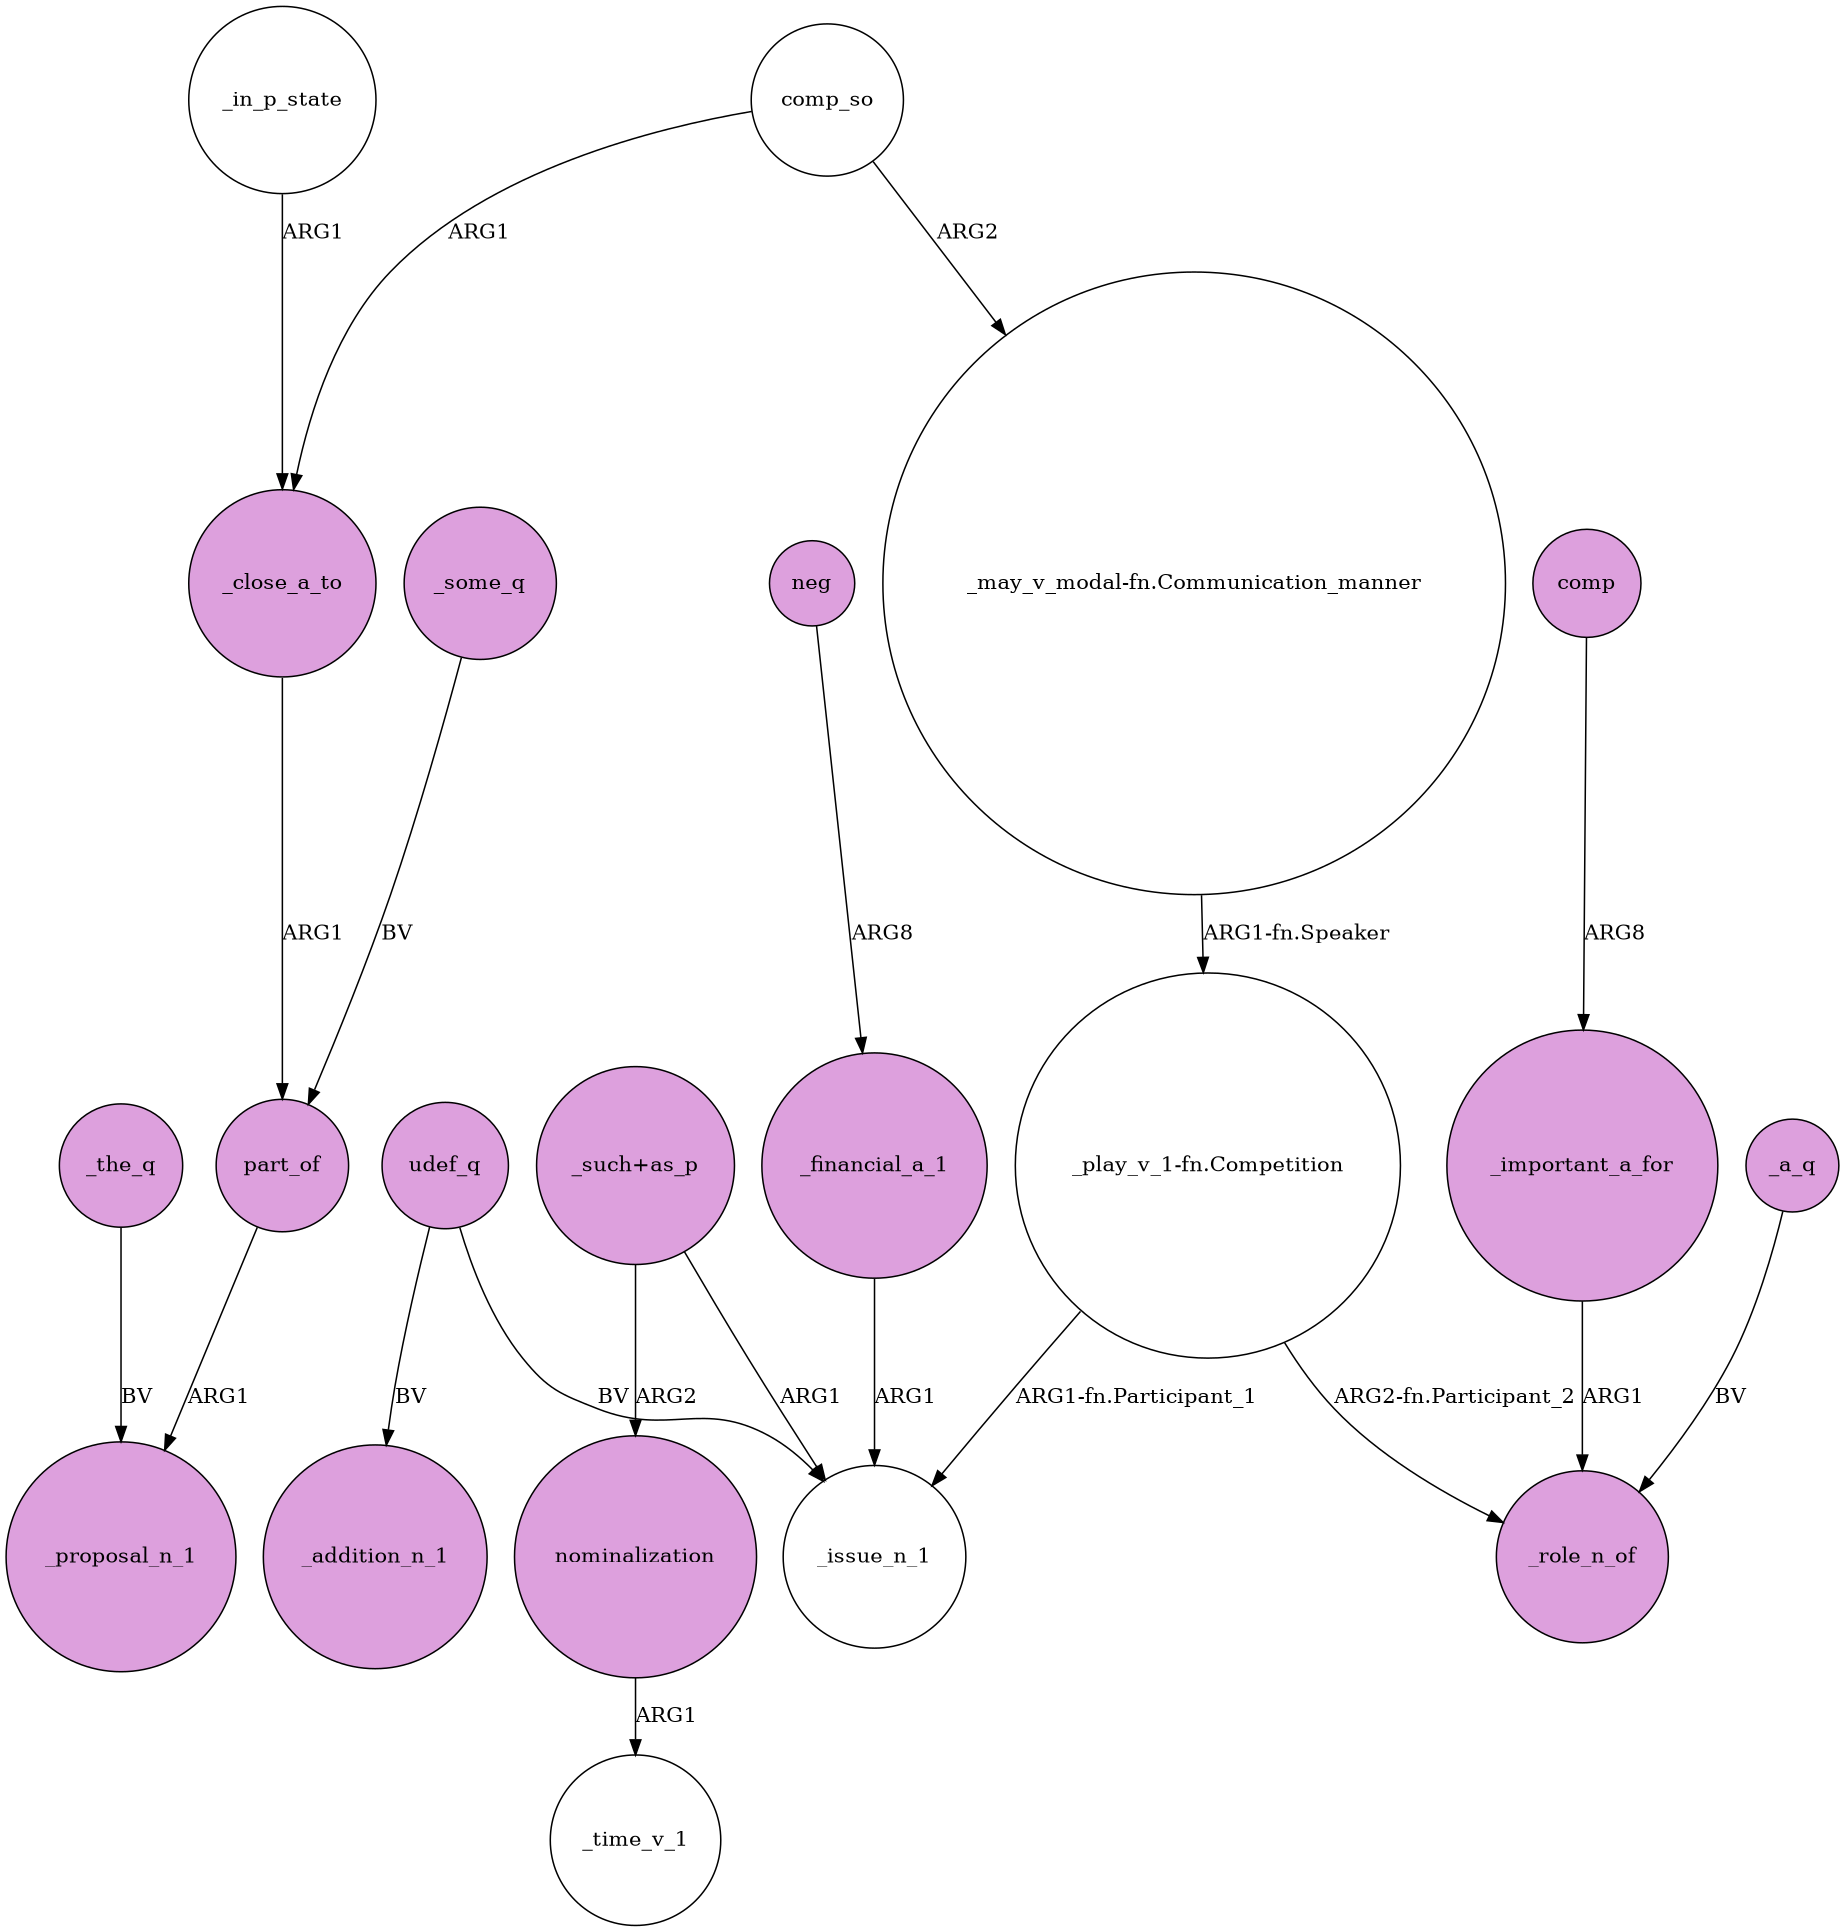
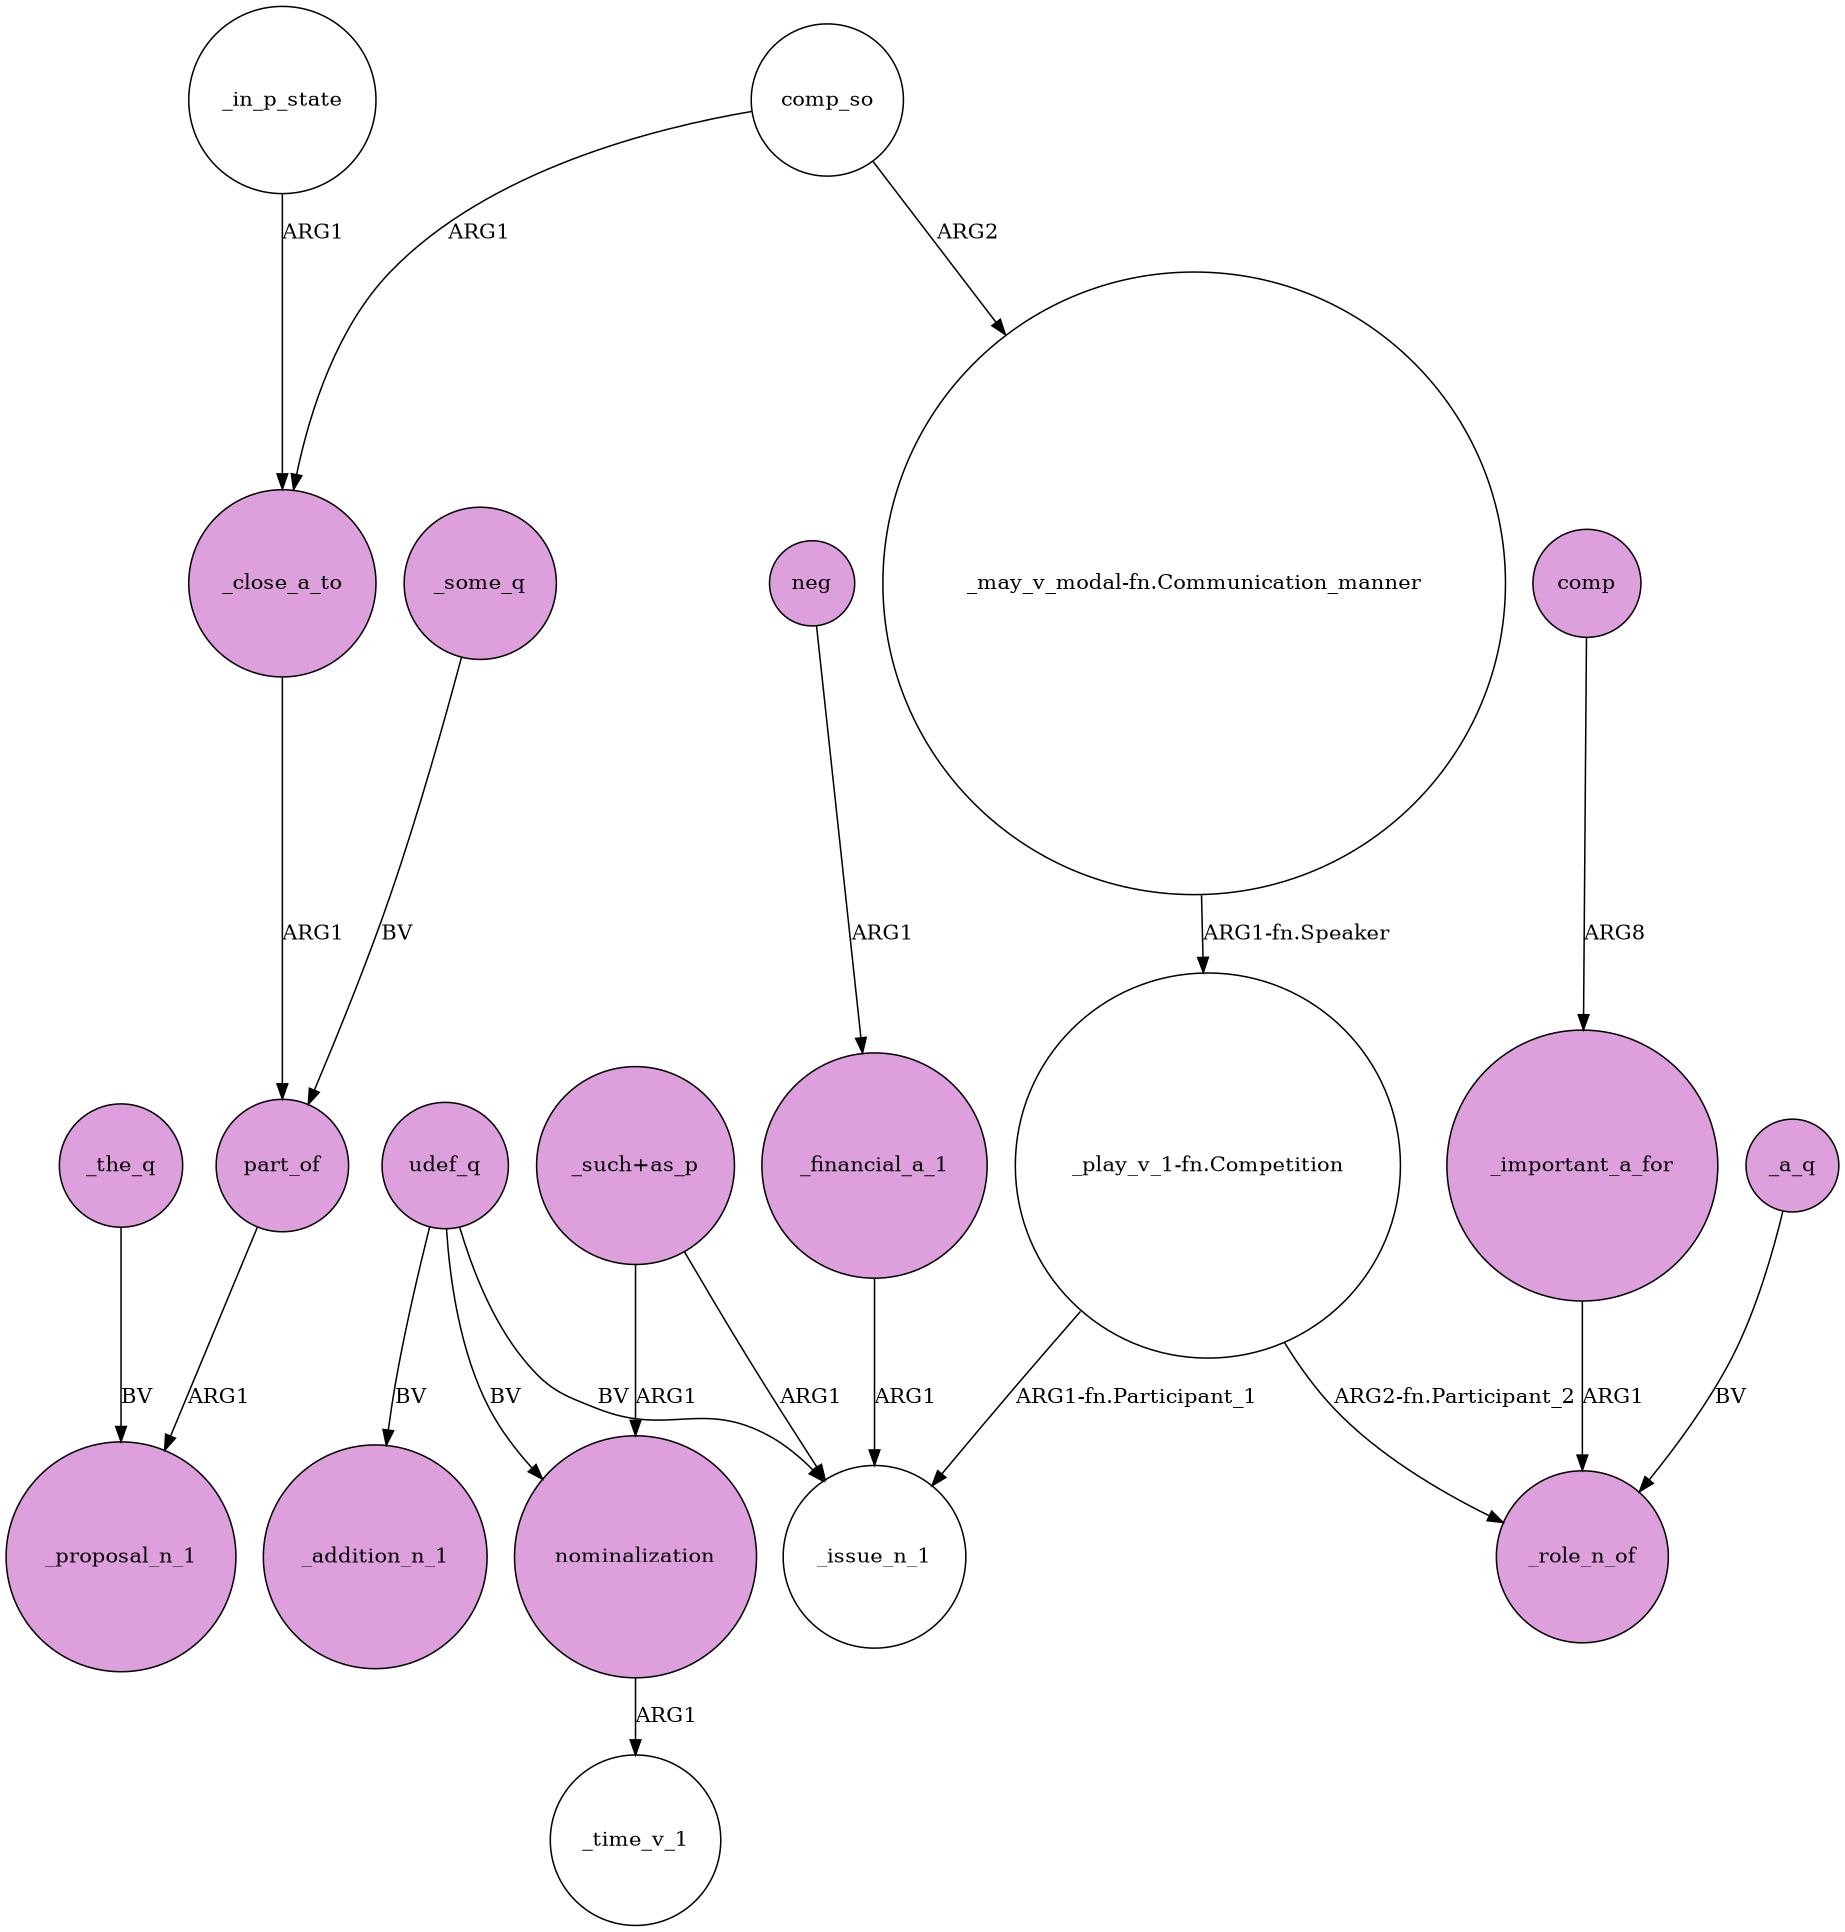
(883, 934) -> (883, 934)
none -> (468, 1356)
(667, 1397) -> (667, 1397)
